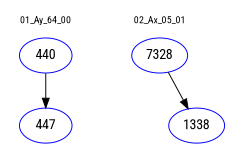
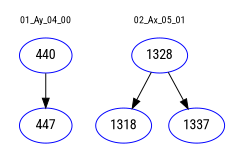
(46, 21) -> (46, 21)
(160, 55) -> (160, 55)
none -> (124, 126)
(197, 126) -> (197, 126)
